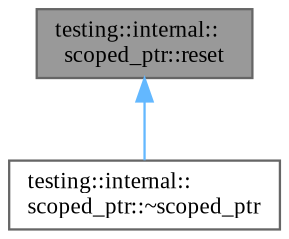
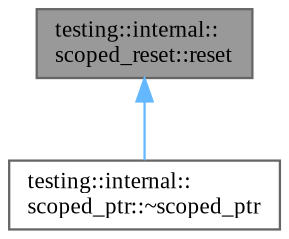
(145, 44) -> (145, 44)
